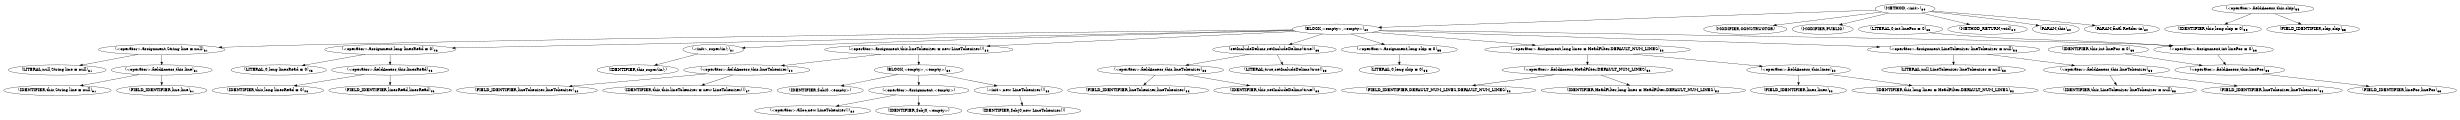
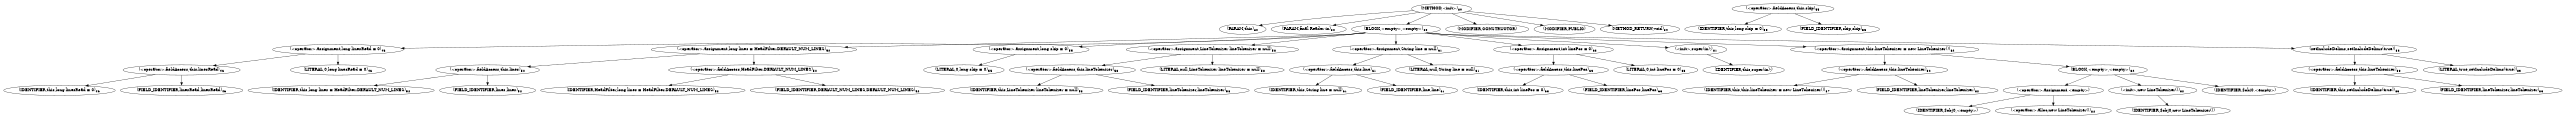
(2049, 40) -> (1604, 60)
(2162, 60) -> (1535, 80)
